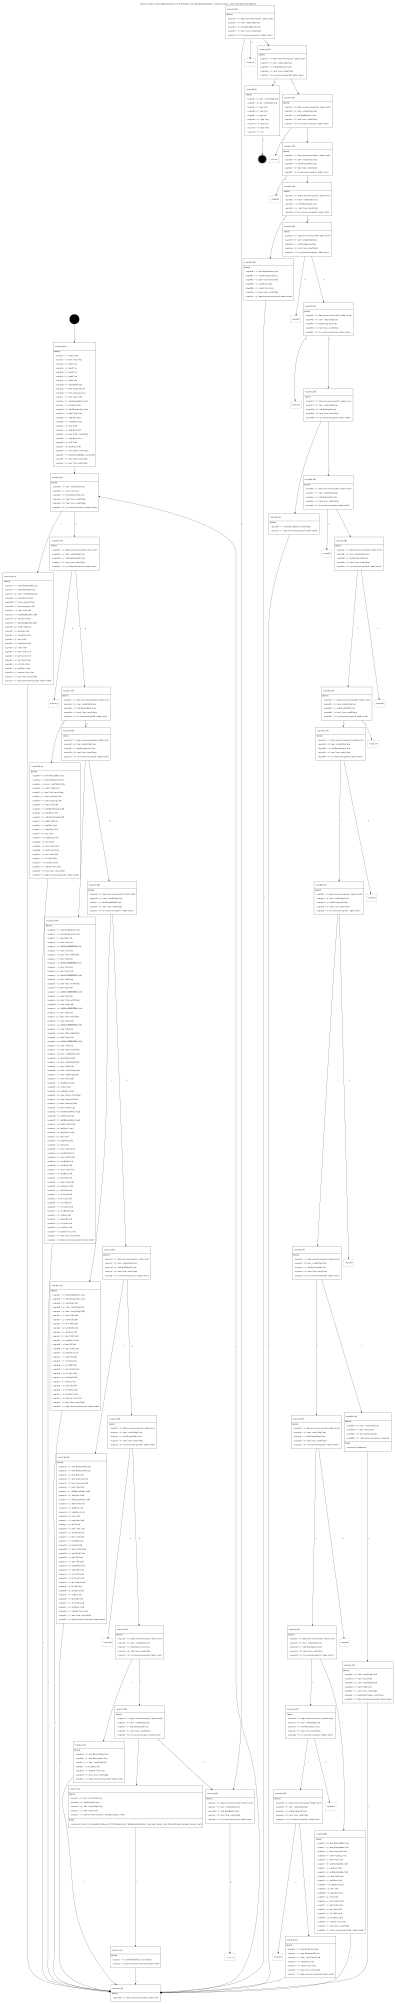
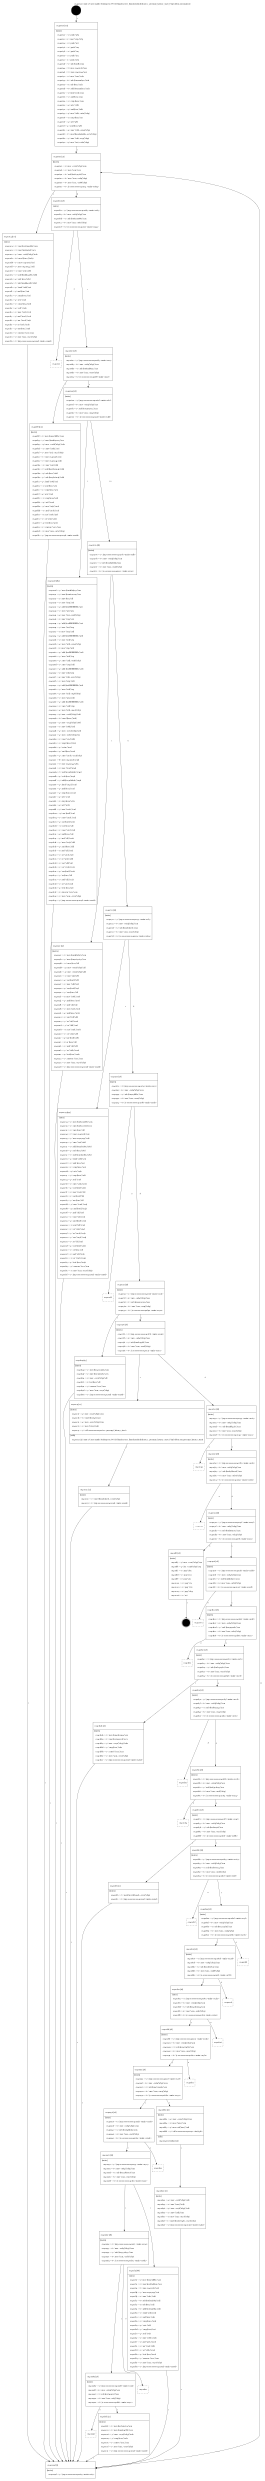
(241, 914) -> (231, 1444)
